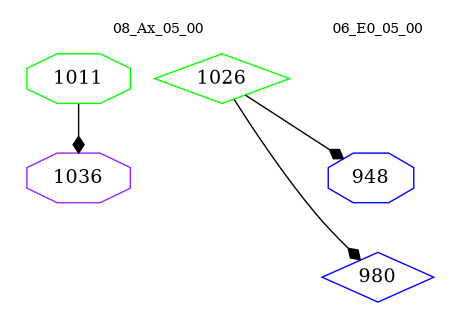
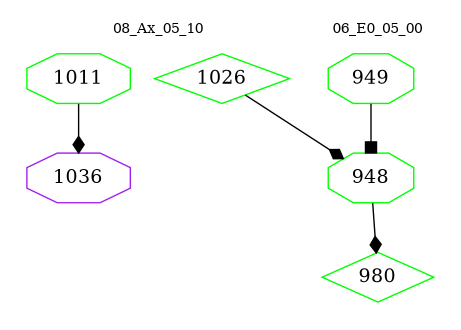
(159, 30) -> (159, 30)
none -> (371, 79)
(287, 177) -> (374, 220)
(371, 178) -> (371, 178)
(378, 277) -> (378, 277)
